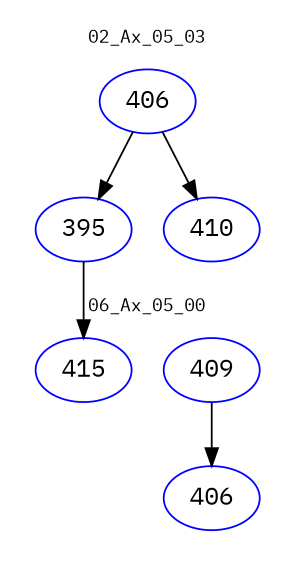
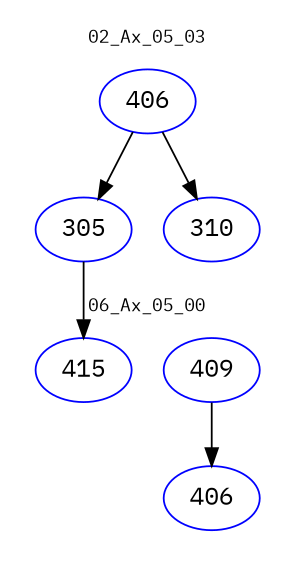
(84, 230) -> (84, 230)
(212, 230) -> (212, 230)
